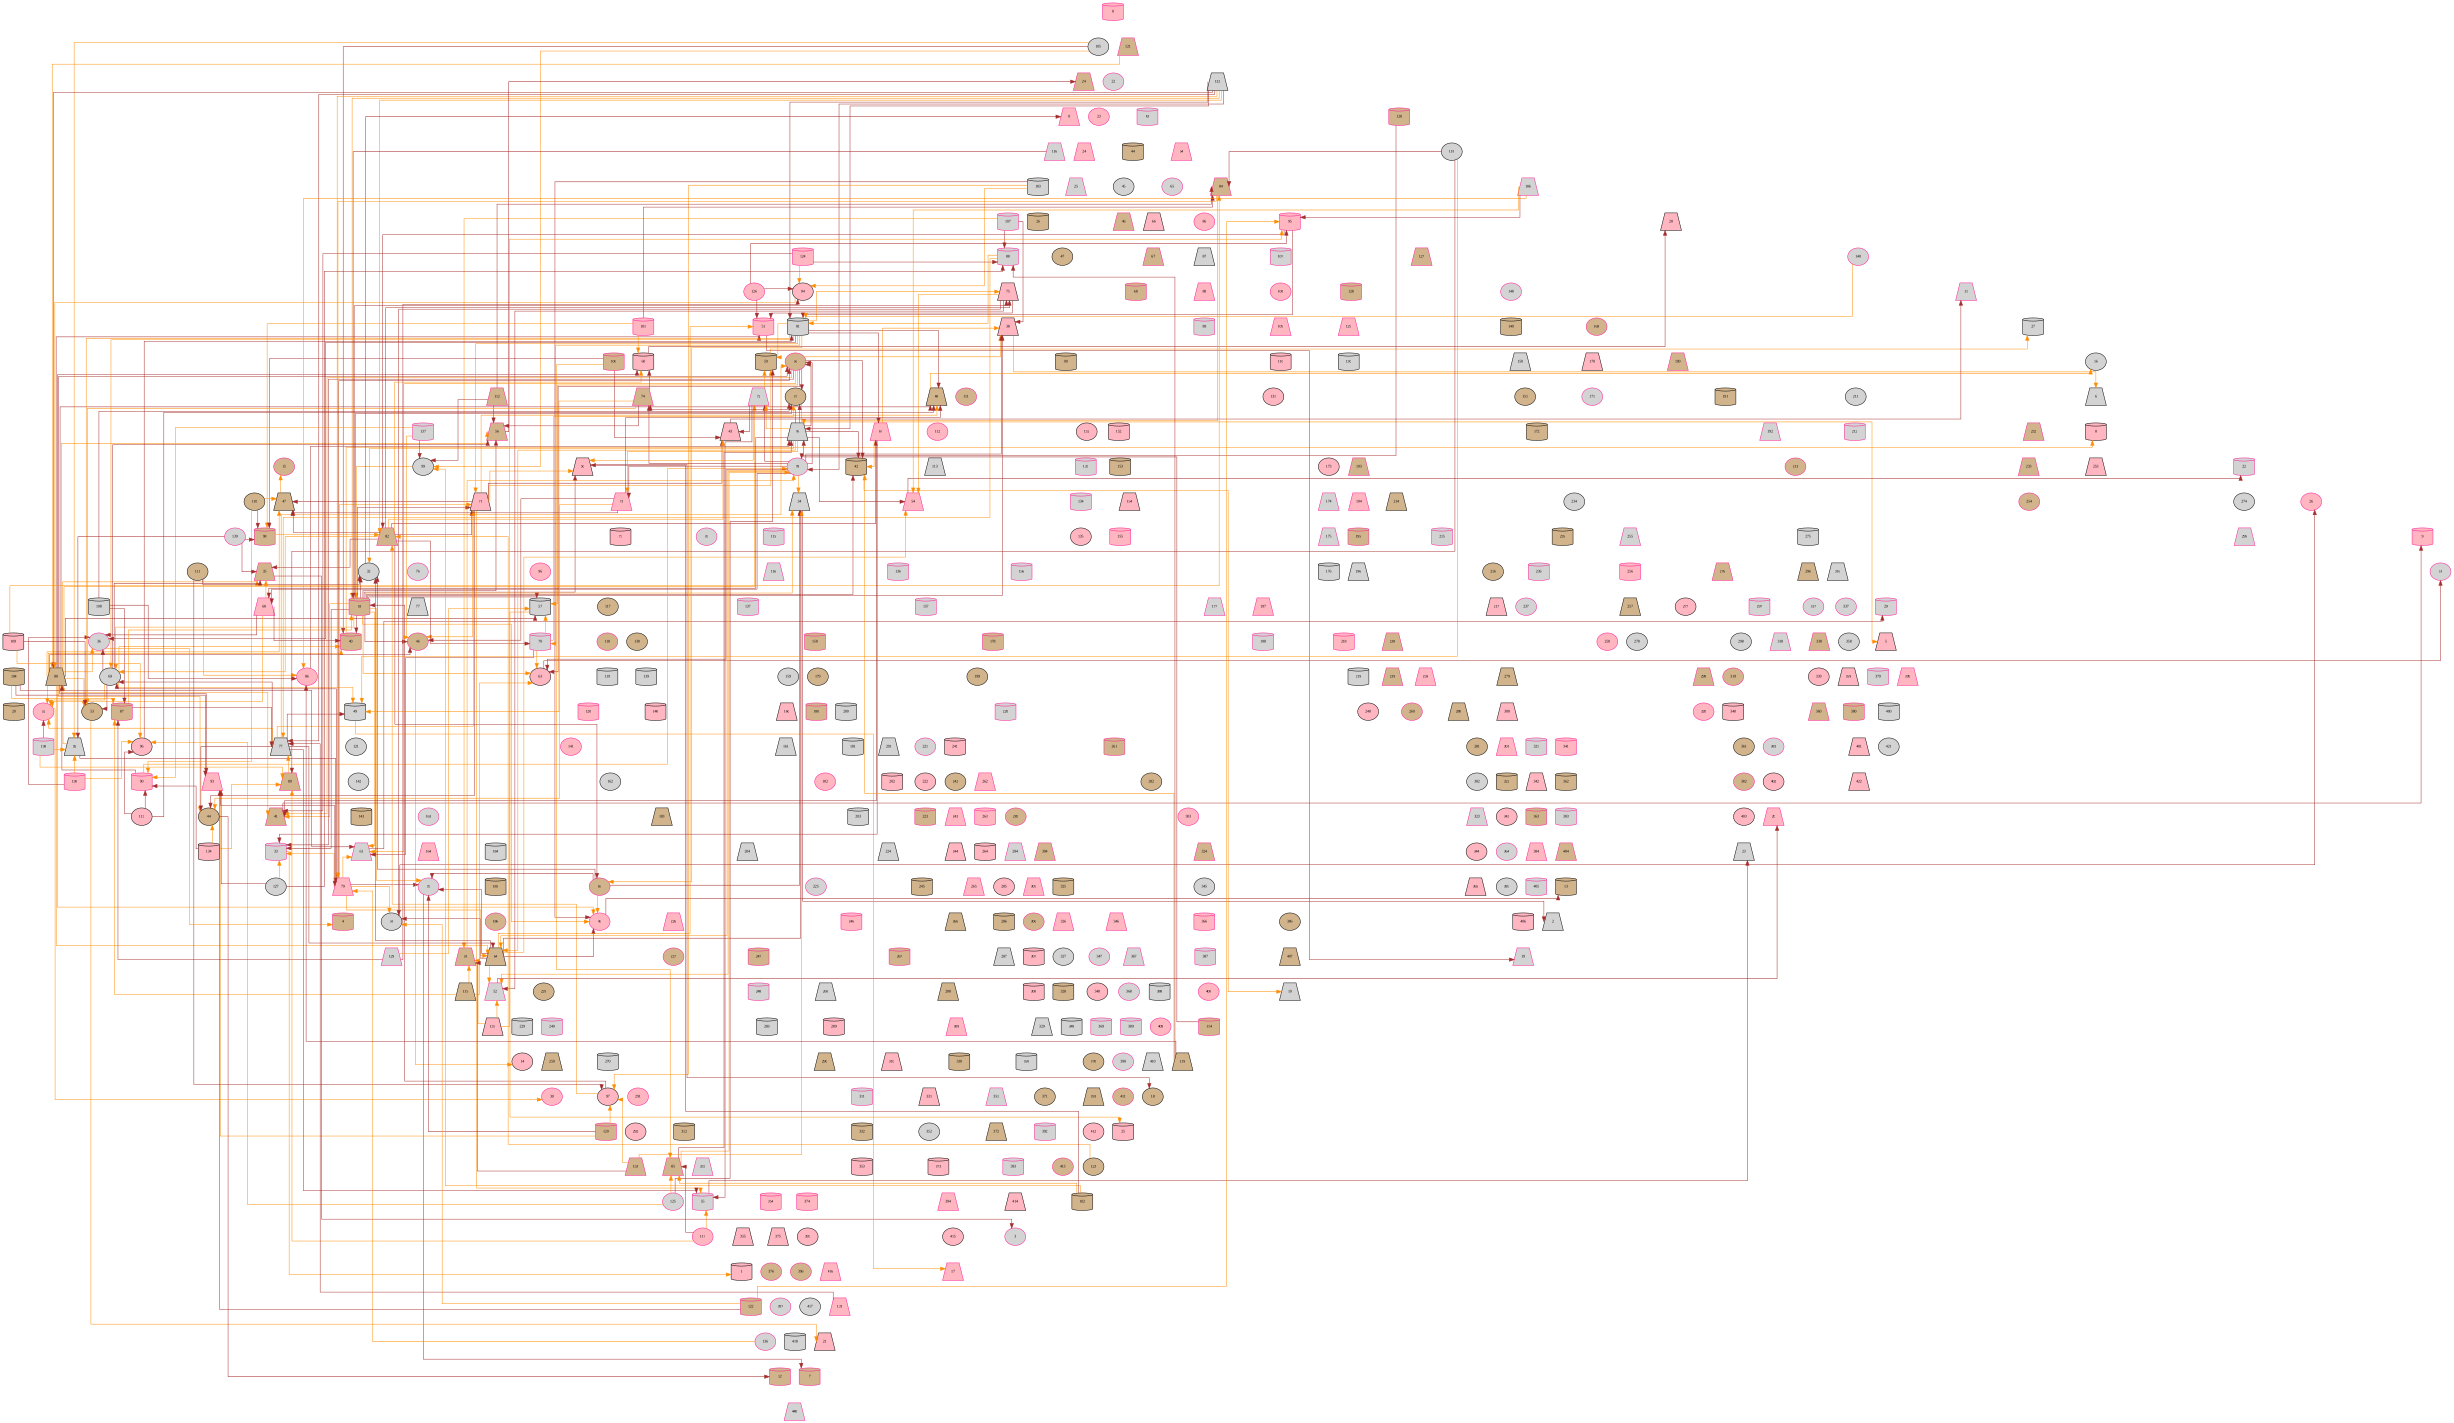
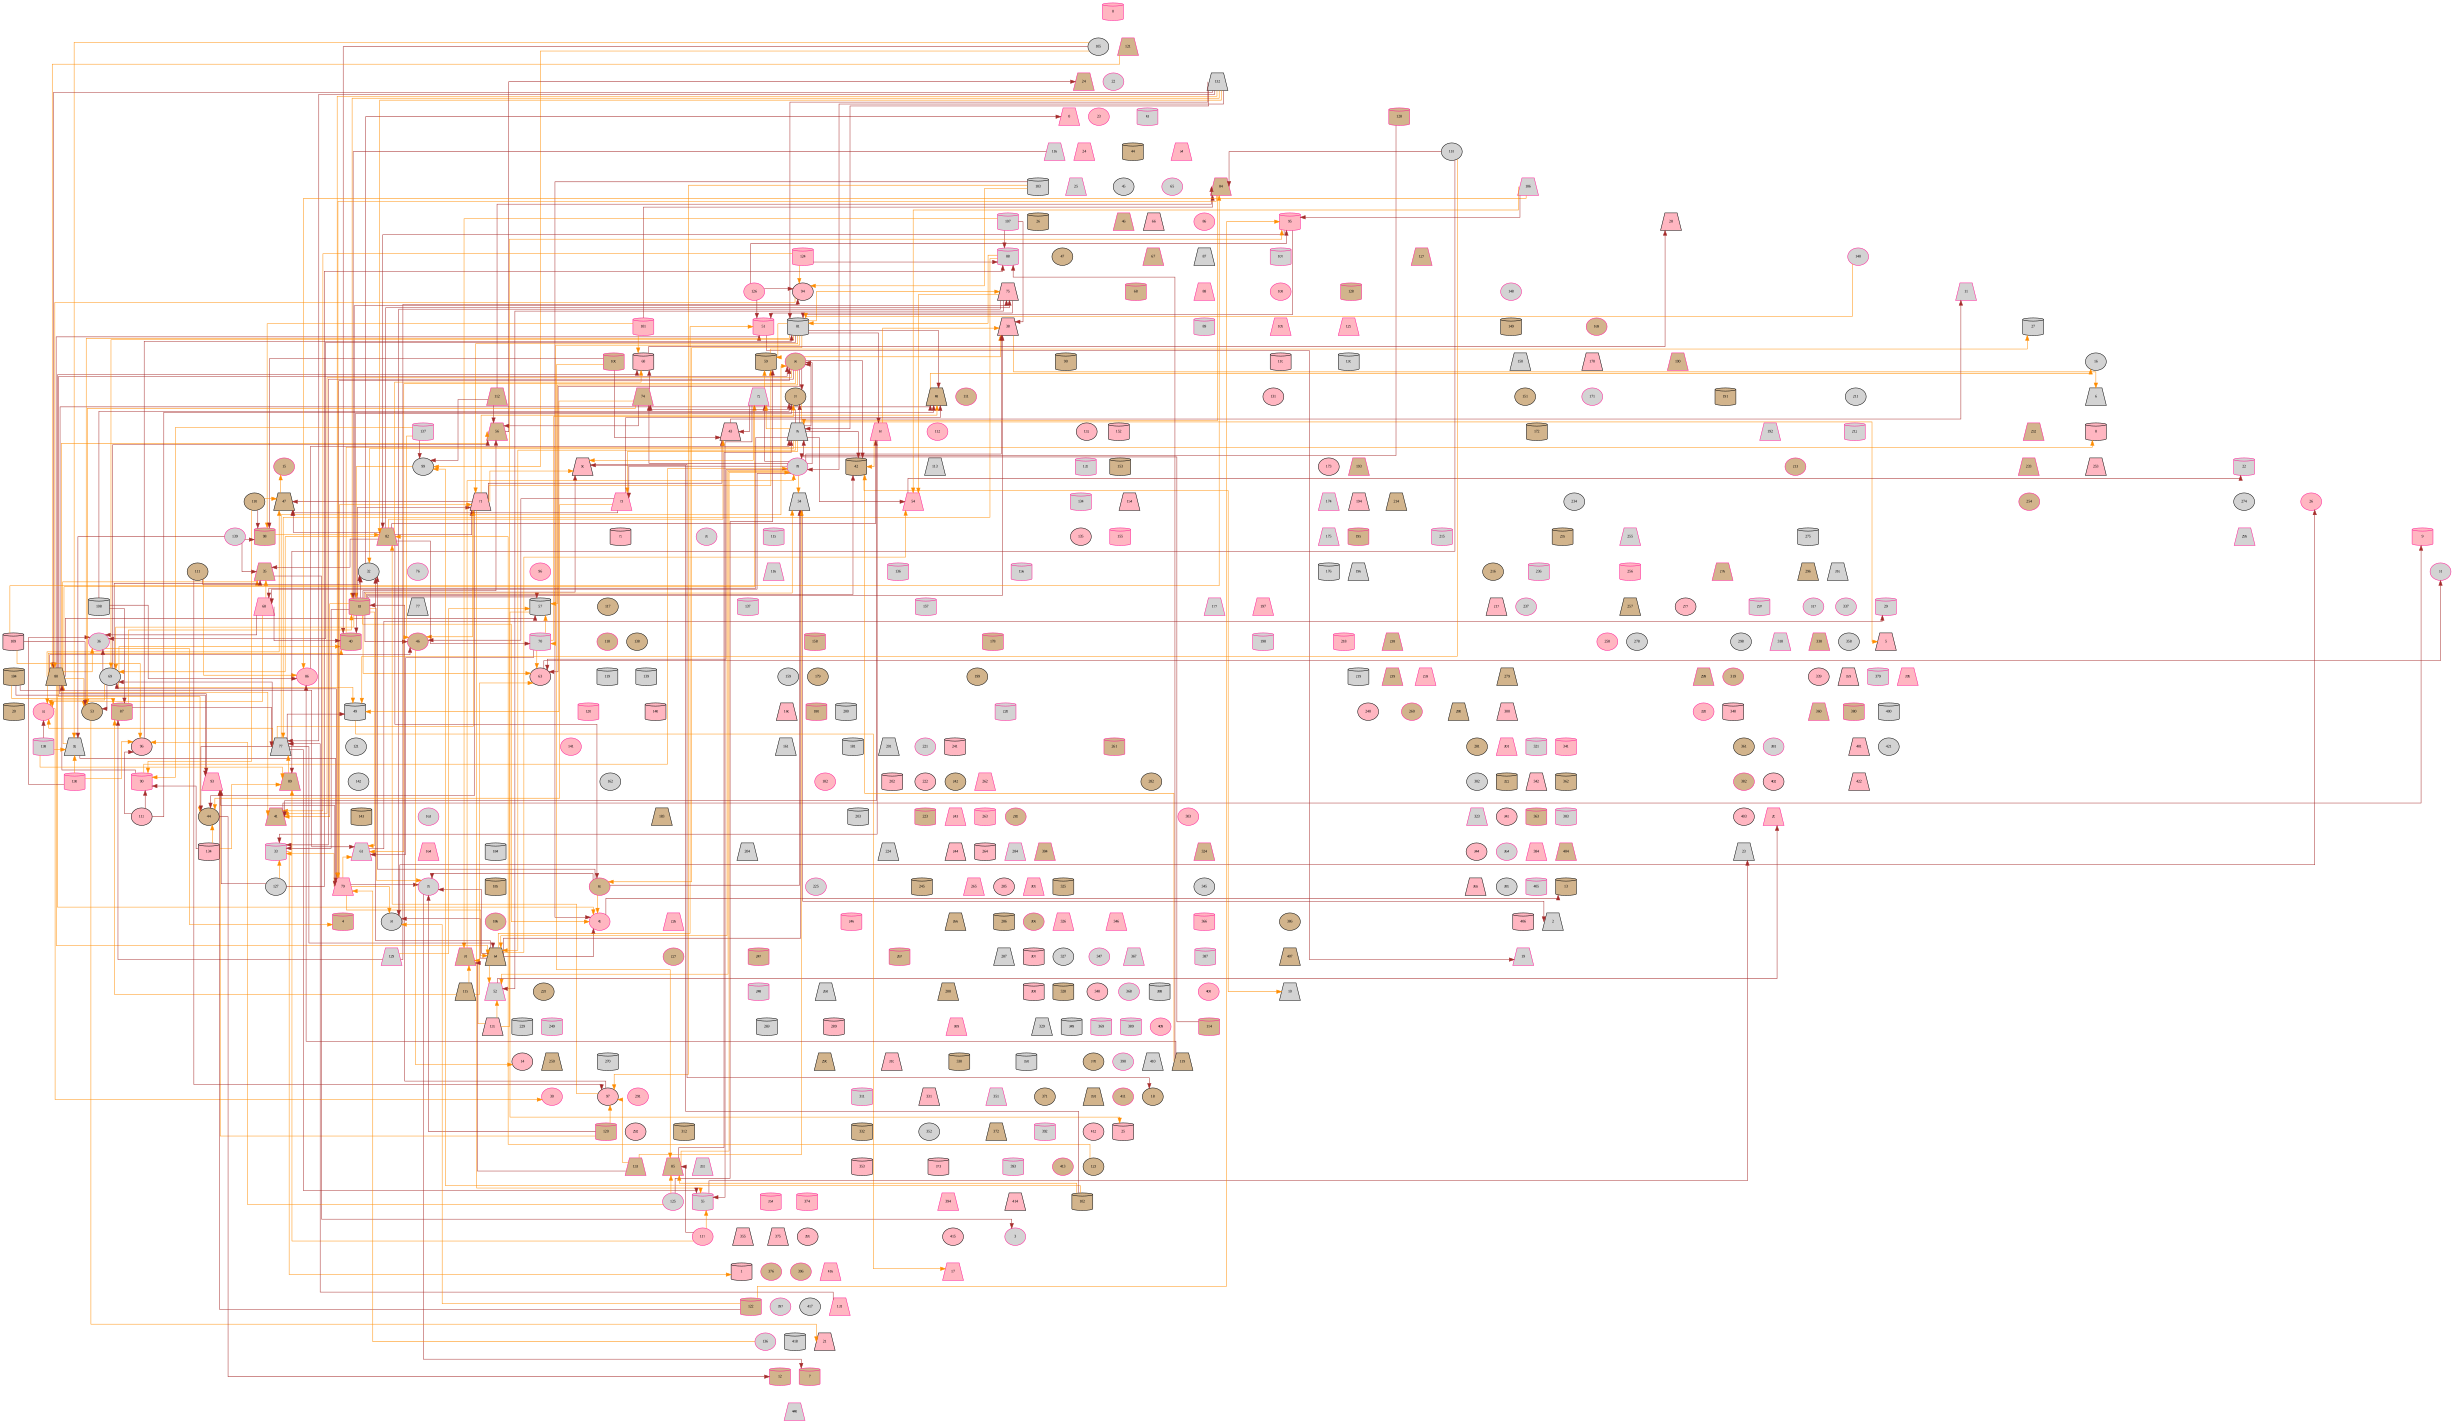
(323, 262) -> (323, 262)
(1359, 502) -> (1359, 502)
